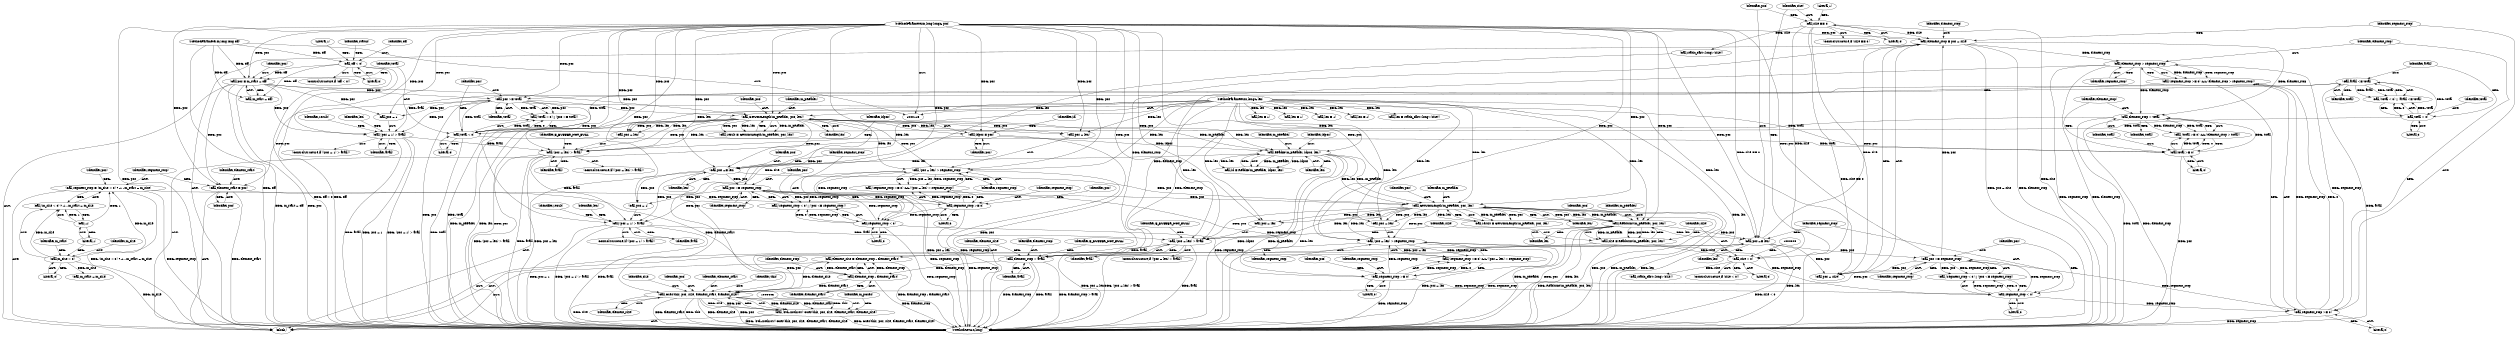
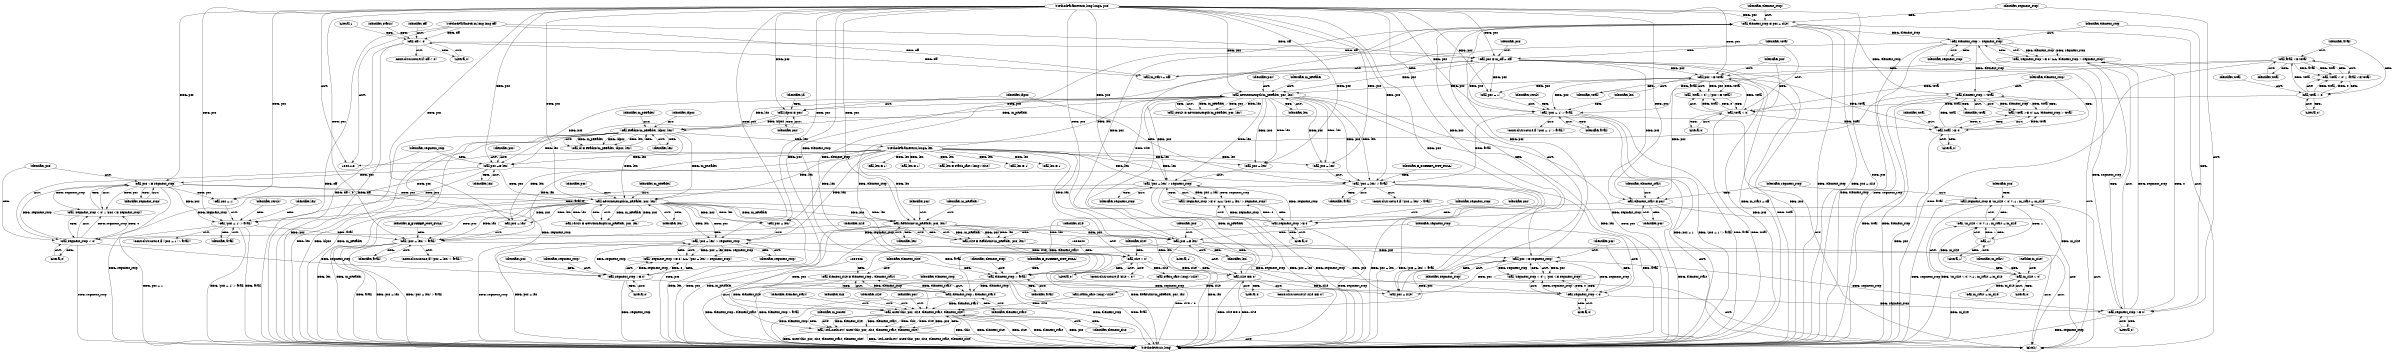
(1405, 75) -> (1053, 93)
(249, 82) -> (1495, 60)
(1301, 126) -> (779, 140)
(1748, 153) -> (1434, 148)
(1795, 183) -> (1199, 272)
(124, 242) -> (2031, 259)
none -> (857, 267)
